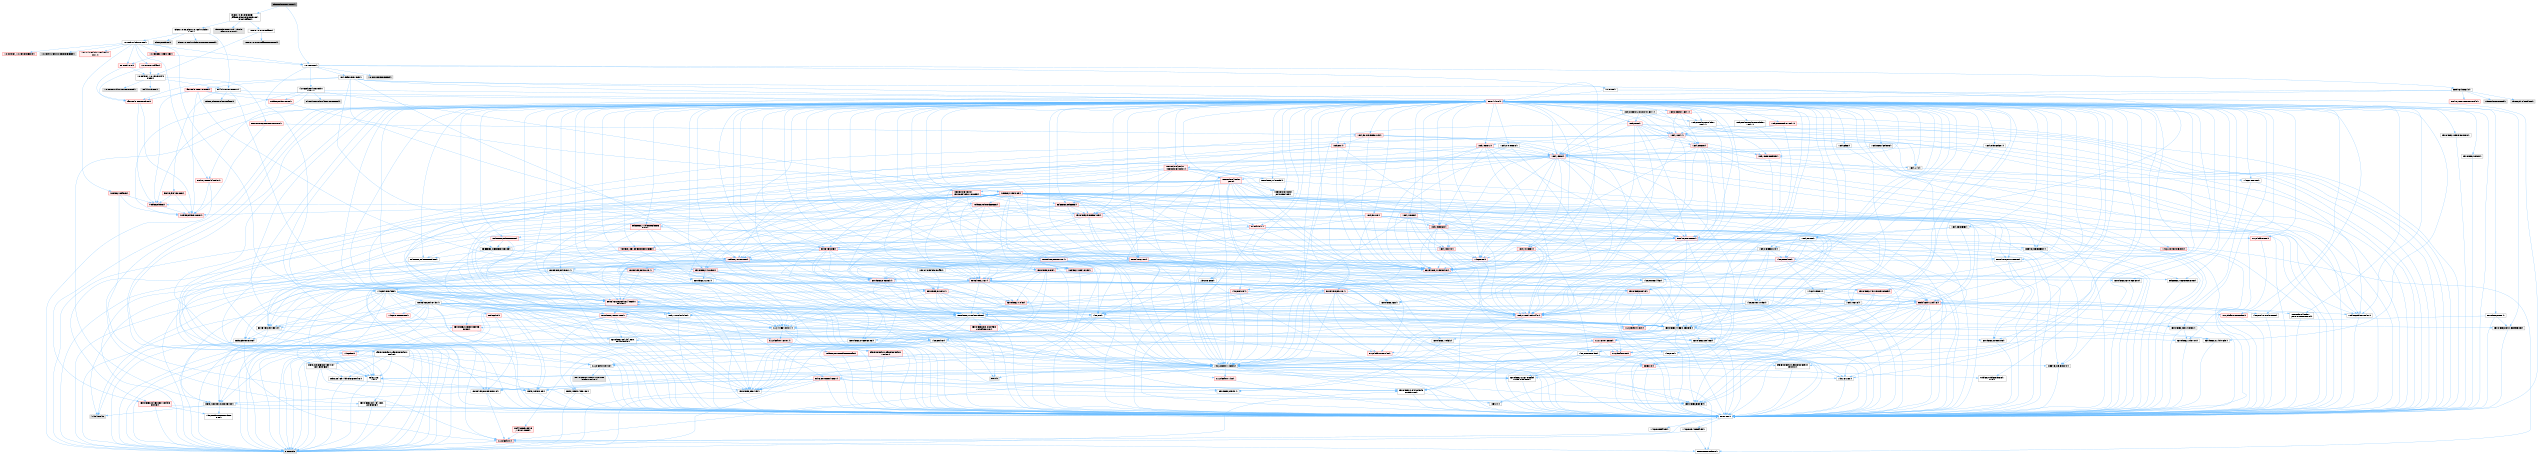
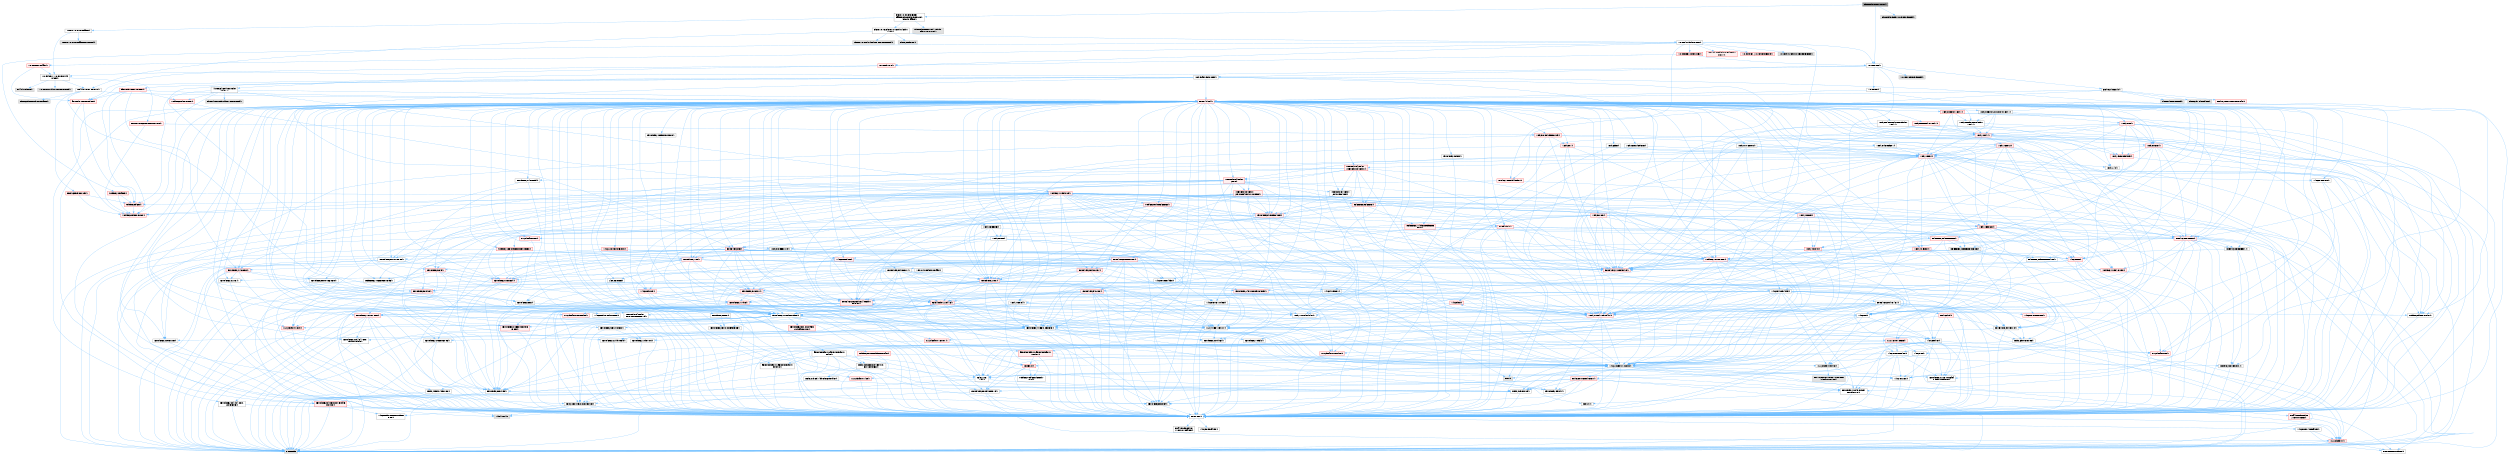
none -> (1898, 17)
(706, 341) -> (1659, 309)
none -> (1184, 429)
